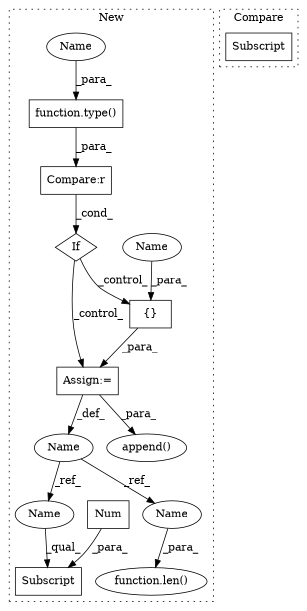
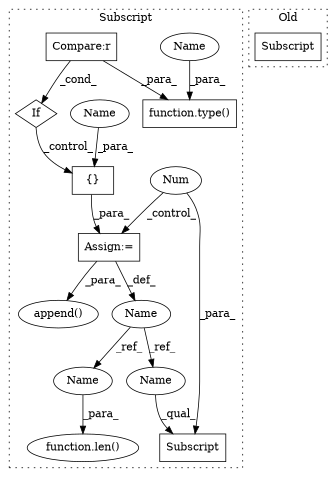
(111, 18) -> (126, 18)
(259, 18) -> (288, 18)
(76, 143) -> (132, 78)
(72, 310) -> (145, 210)
(108, 515) -> (176, 180)
